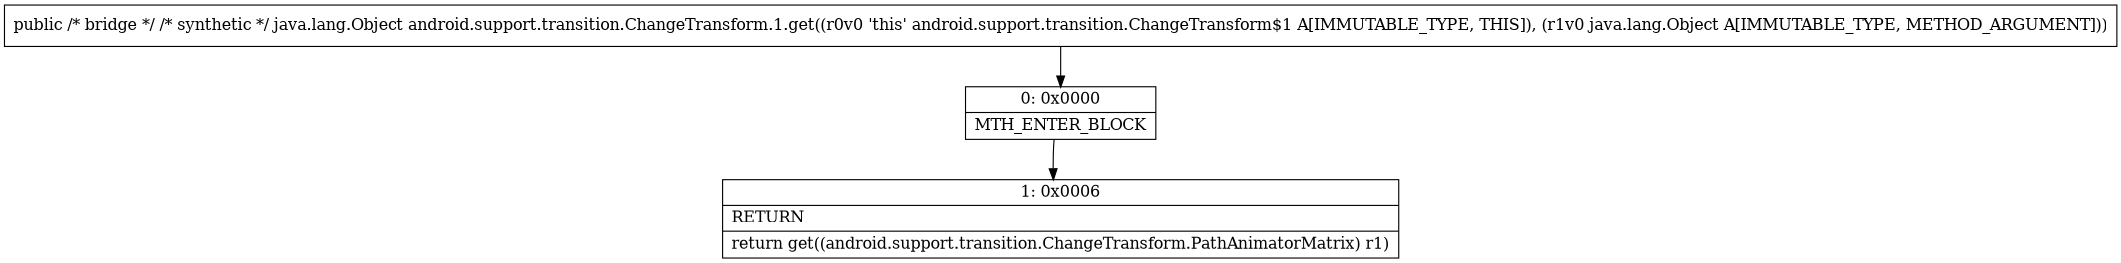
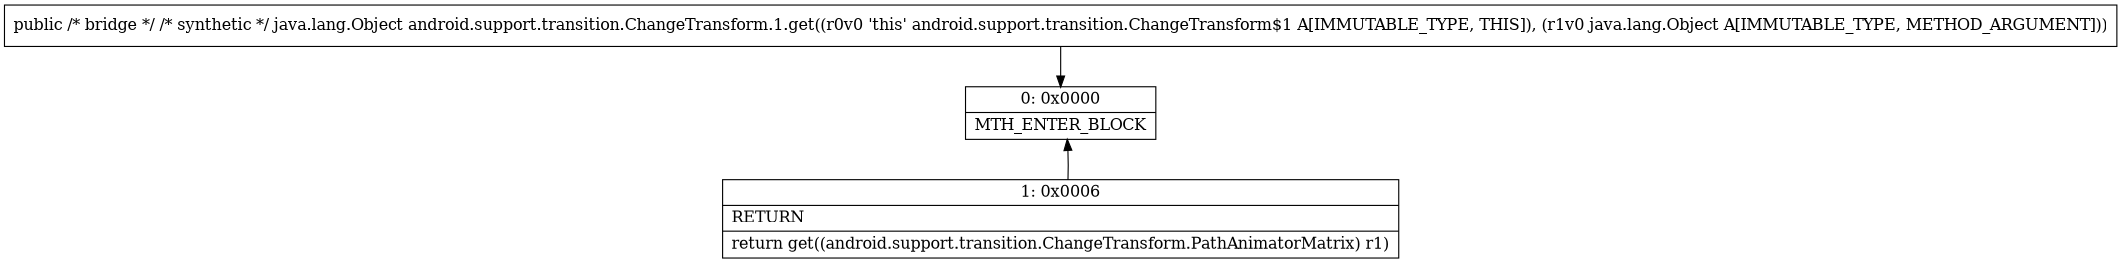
(1053, 154) -> (1068, 165)
